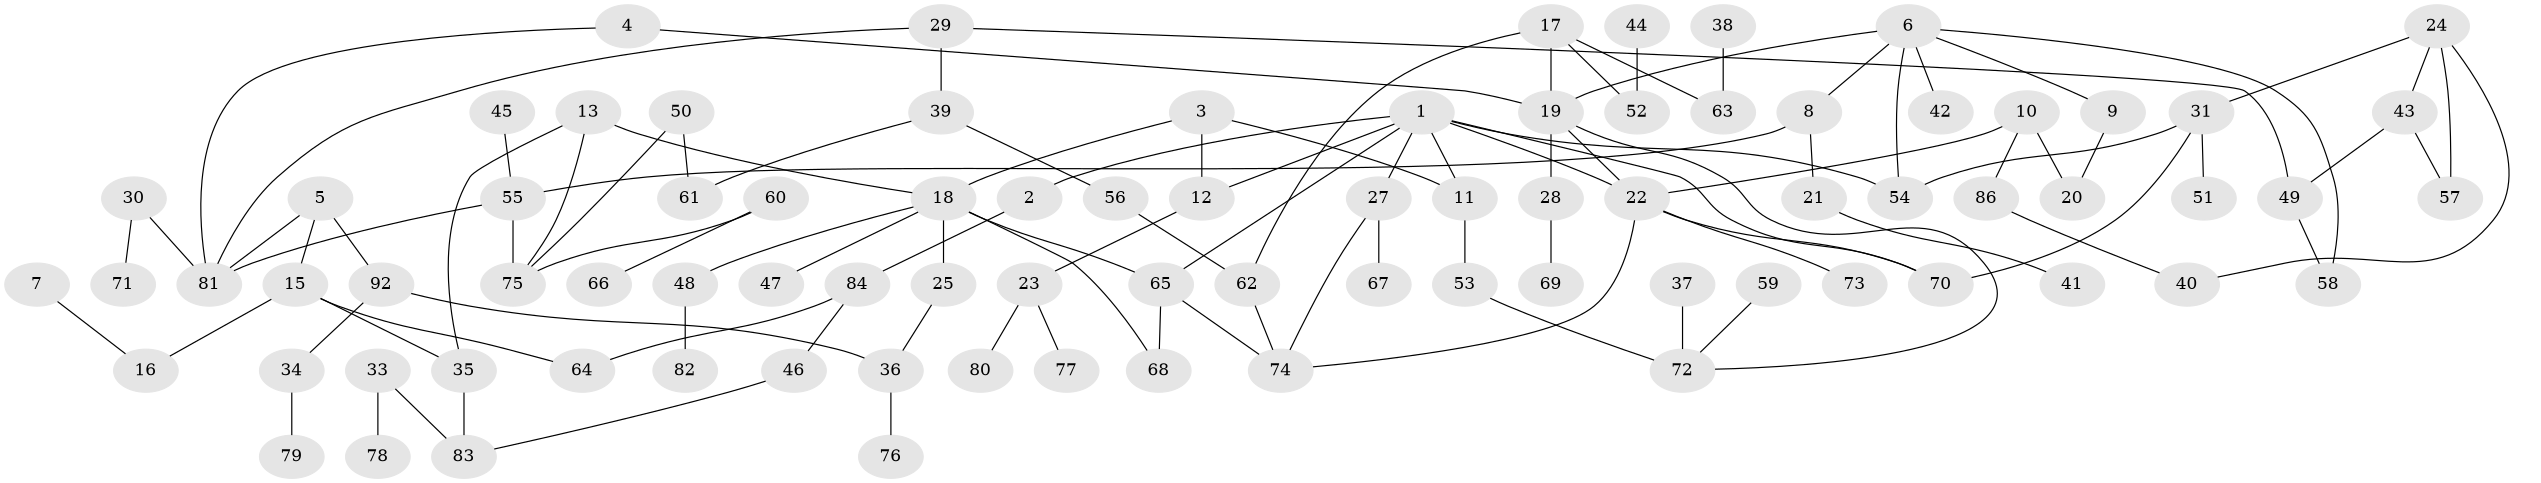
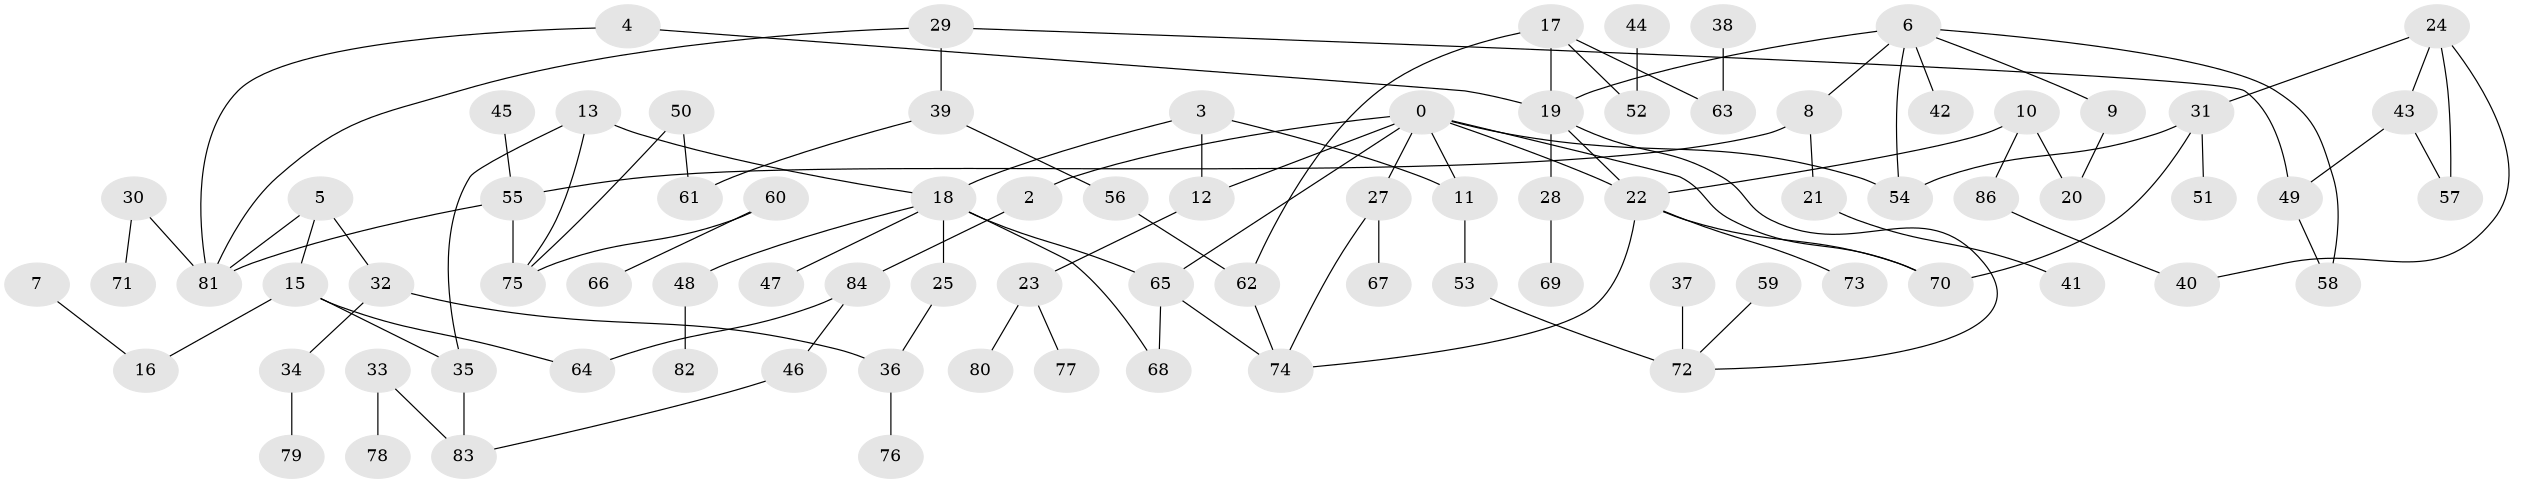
(1422, 112) -> (1422, 112)
(381, 285) -> (381, 285)
